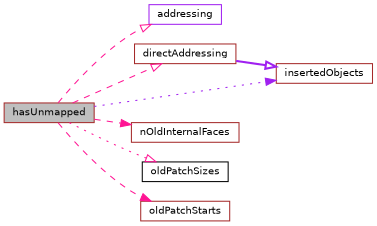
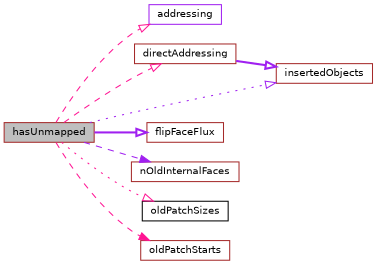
(180, 94) -> (177, 103)
(108, 121) -> (112, 151)
none -> (185, 132)
